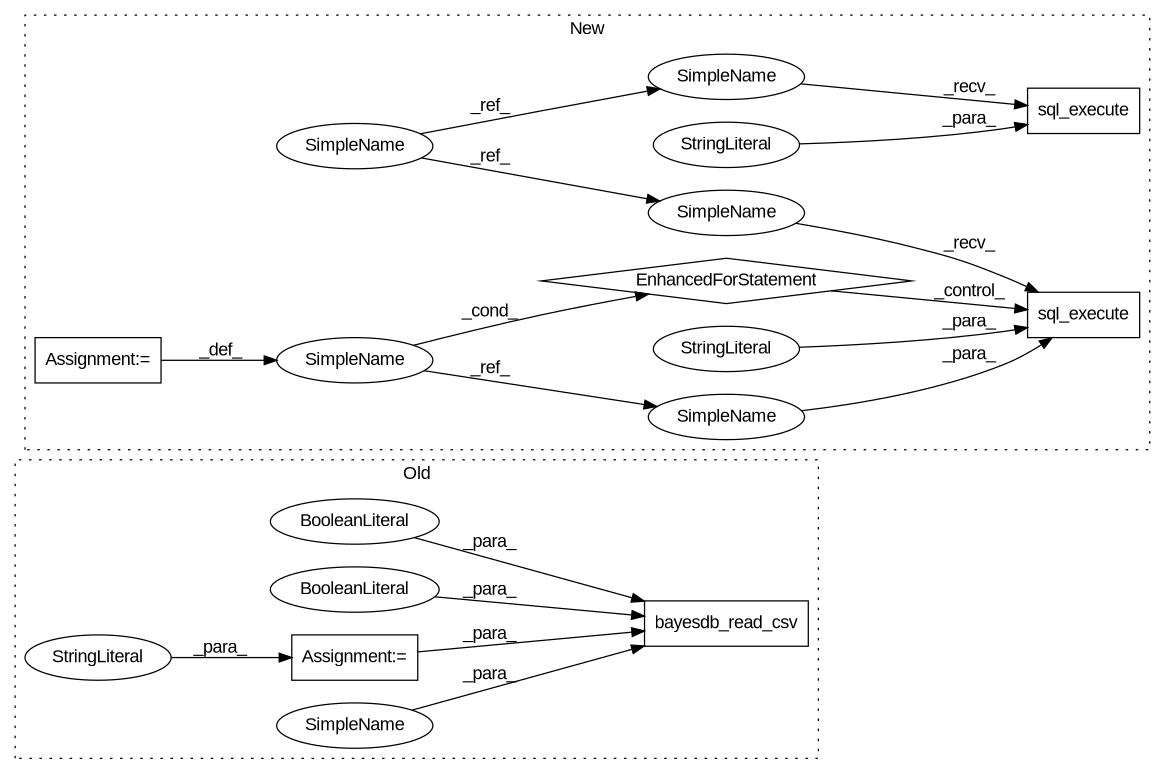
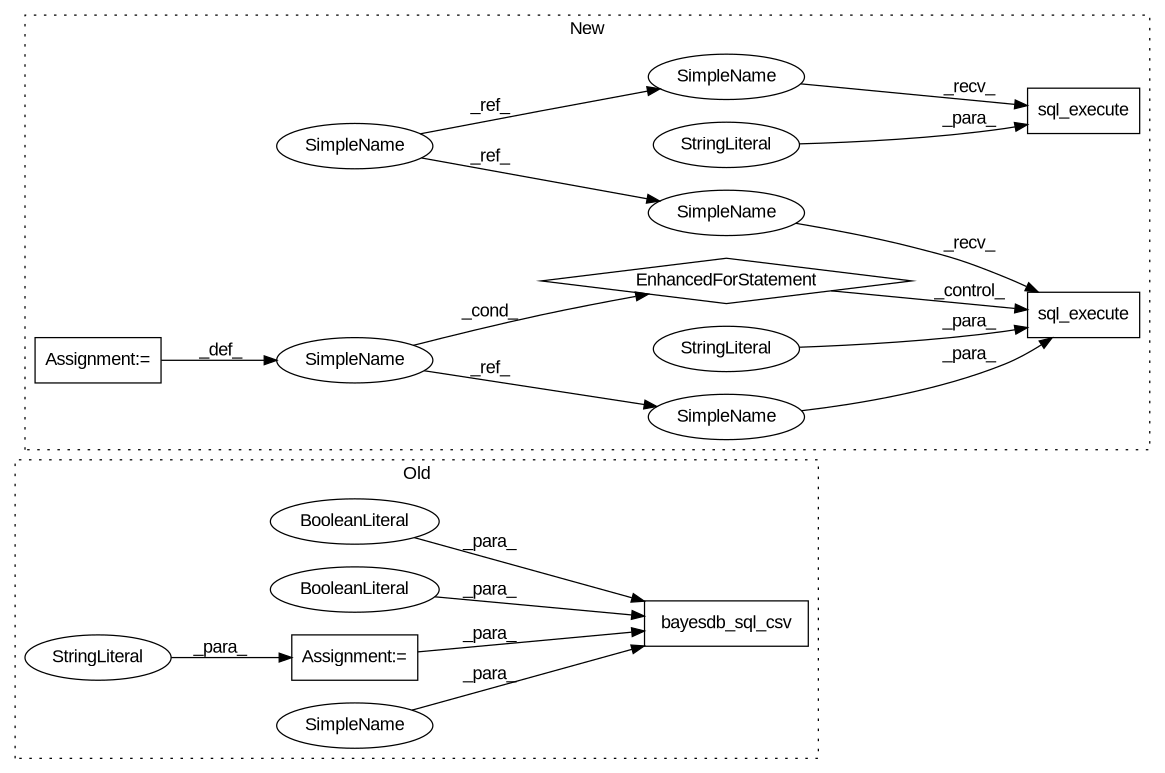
(726, 624) -> (726, 624)
